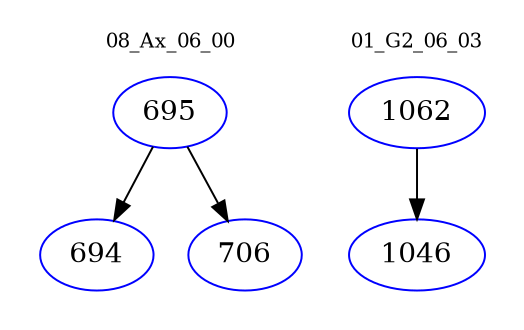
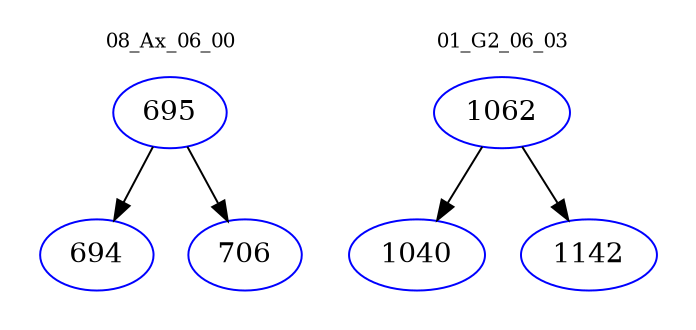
(417, 255) -> (417, 255)
none -> (589, 255)
